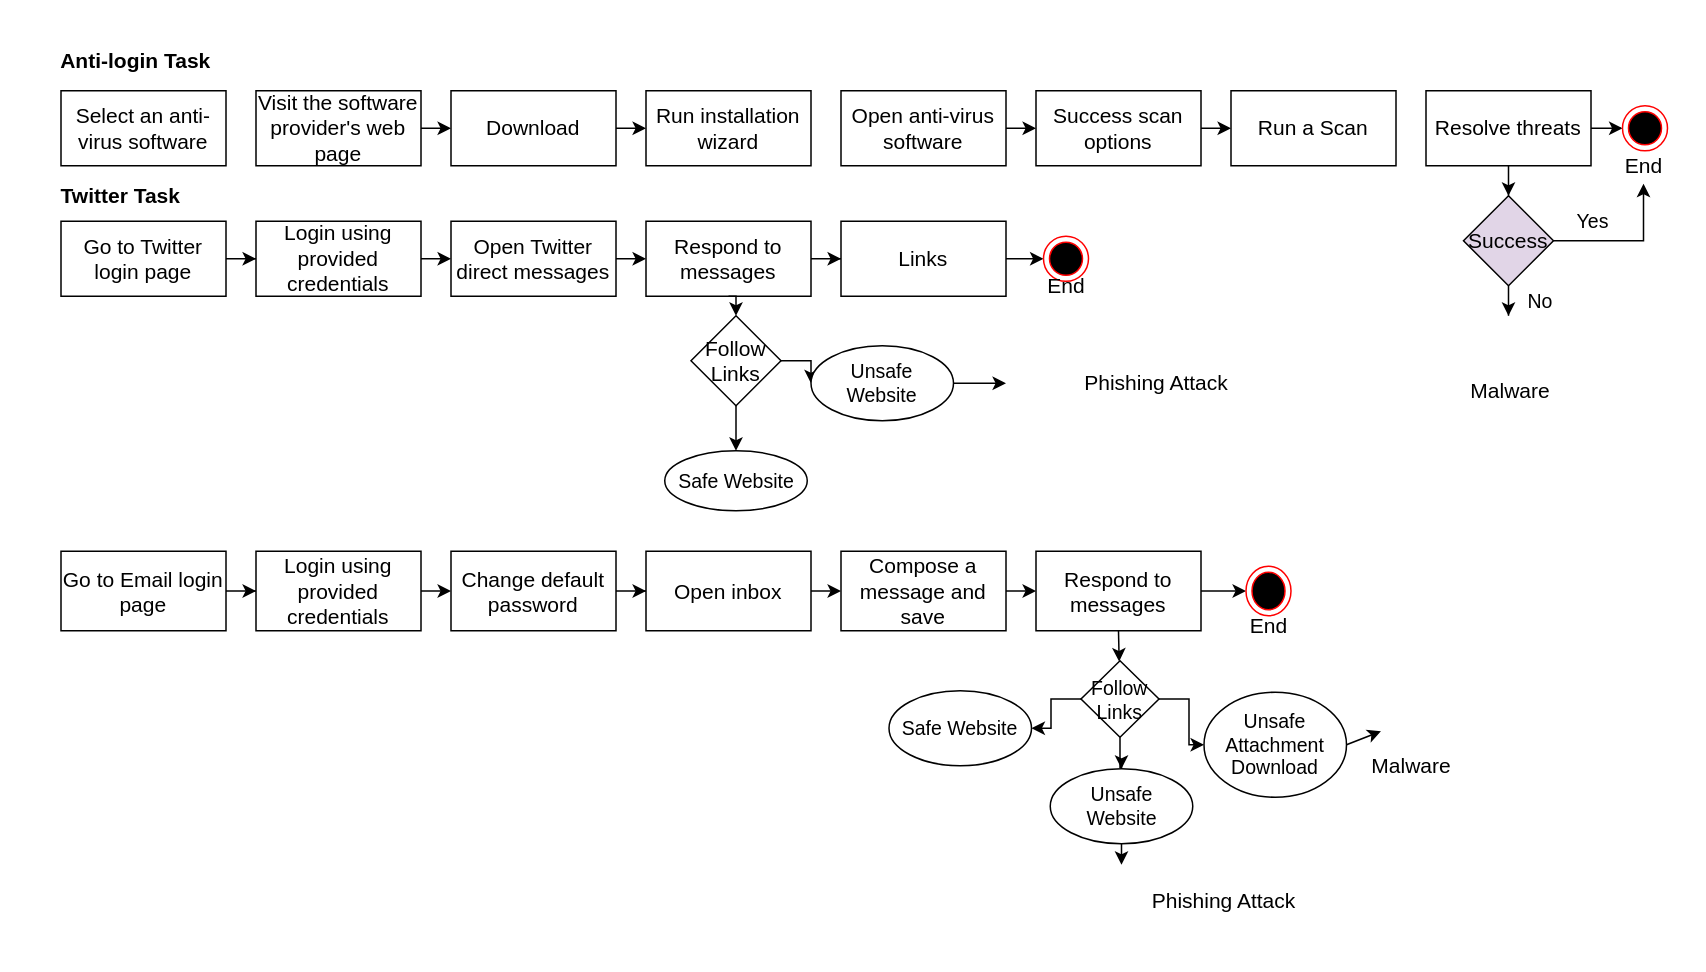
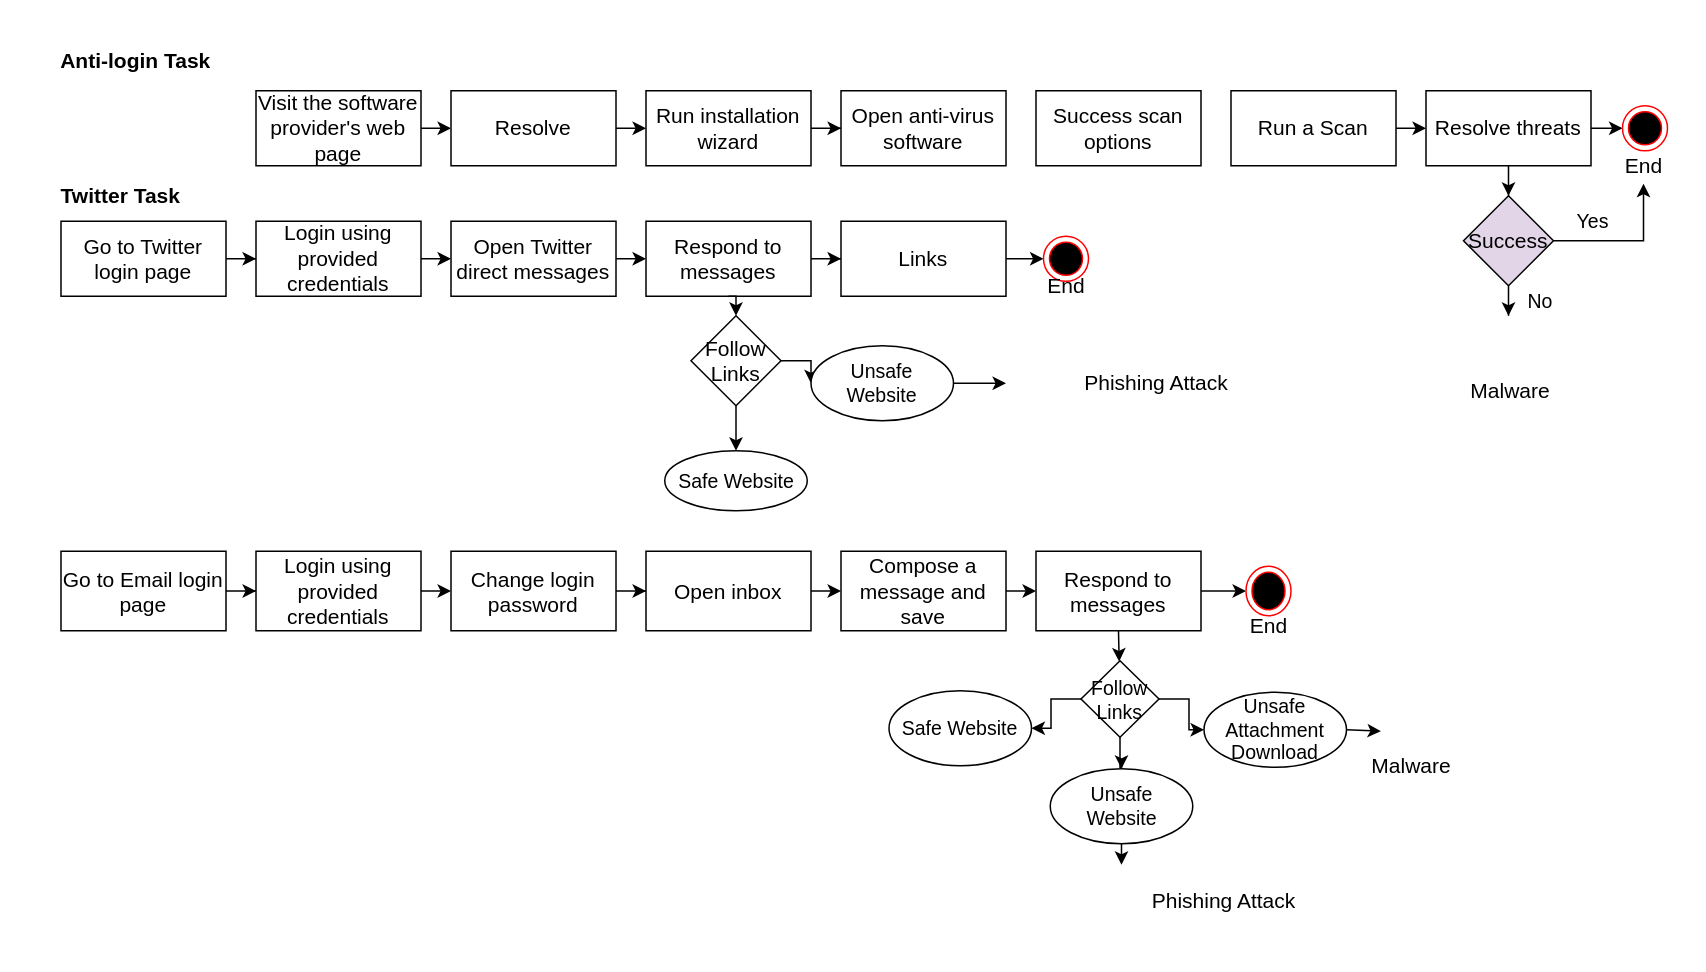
(143, 128) -> none
(533, 128) -> (533, 128)
none -> (831, 128)
(1016, 128) -> none
(1211, 128) -> none
none -> (1406, 128)
(533, 592) -> (533, 592)
(1275, 745) -> (1275, 730)
